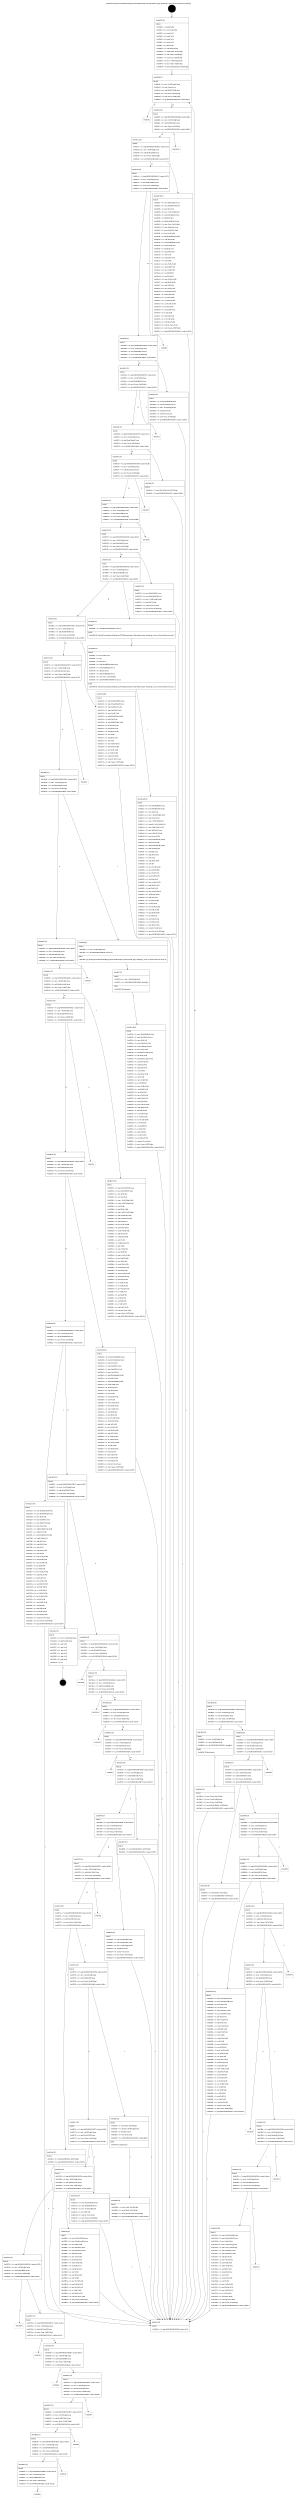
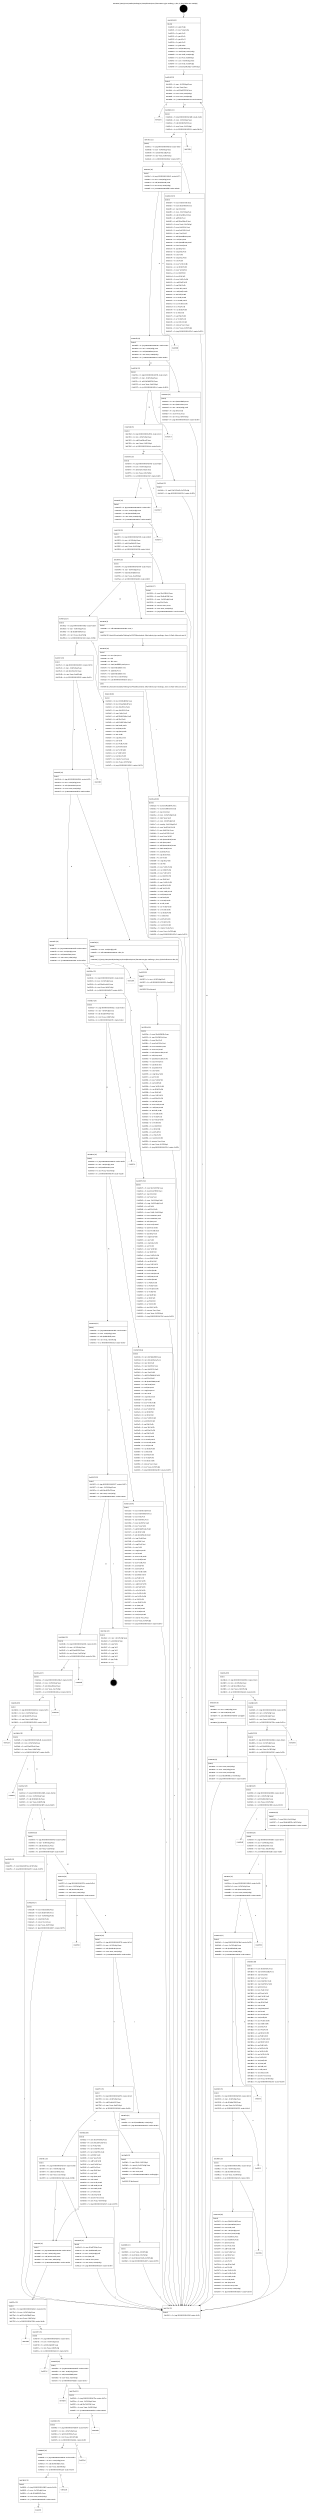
(66, 2210) -> (65, 2221)
